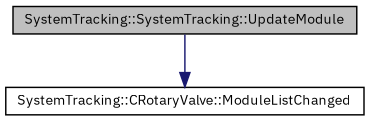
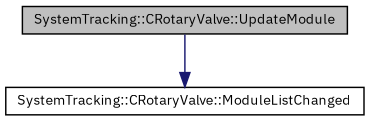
(185, 20) -> (185, 20)
